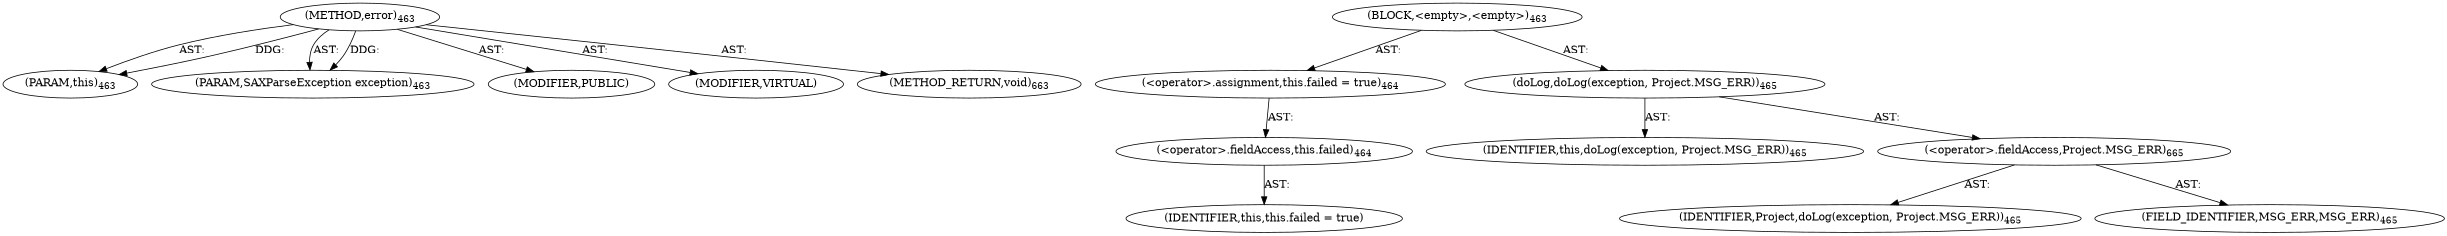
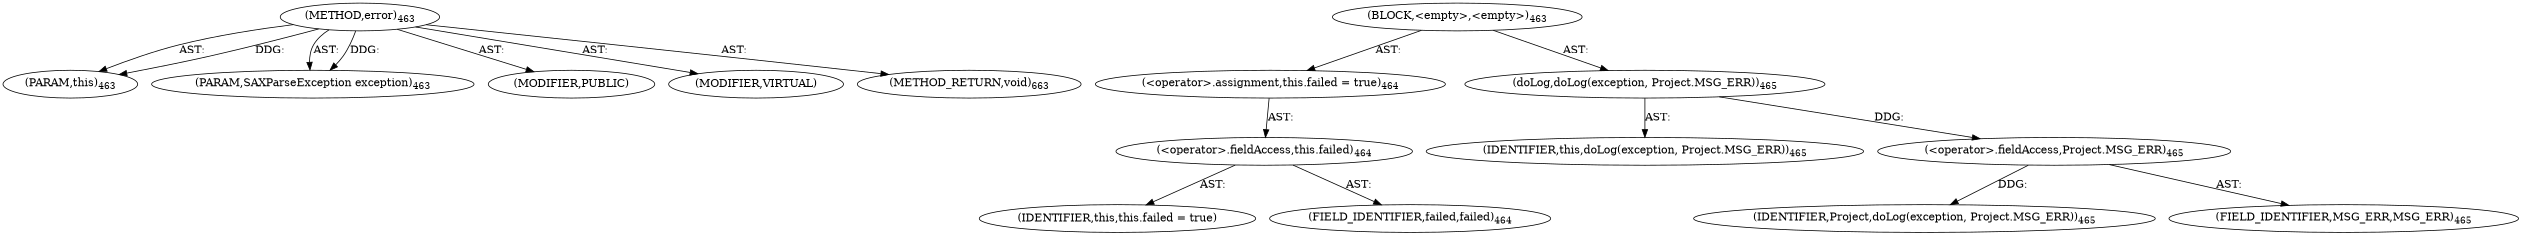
(1889, 118) -> (1891, 118)
(2175, 150) -> (2175, 150)
(1979, 185) -> (2014, 185)
none -> (1410, 219)
